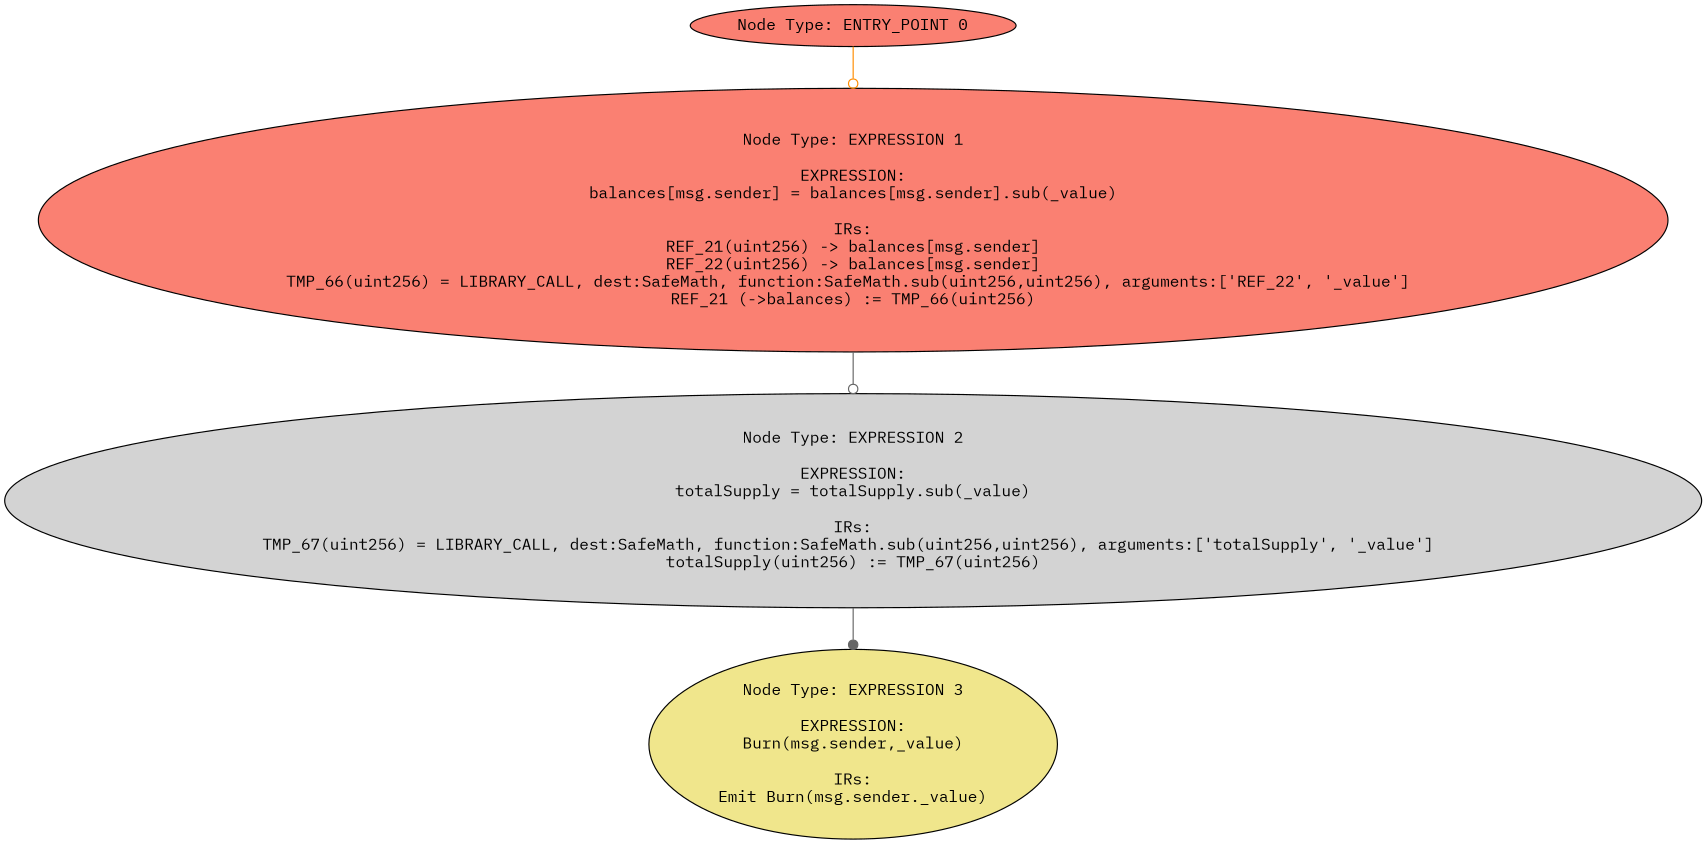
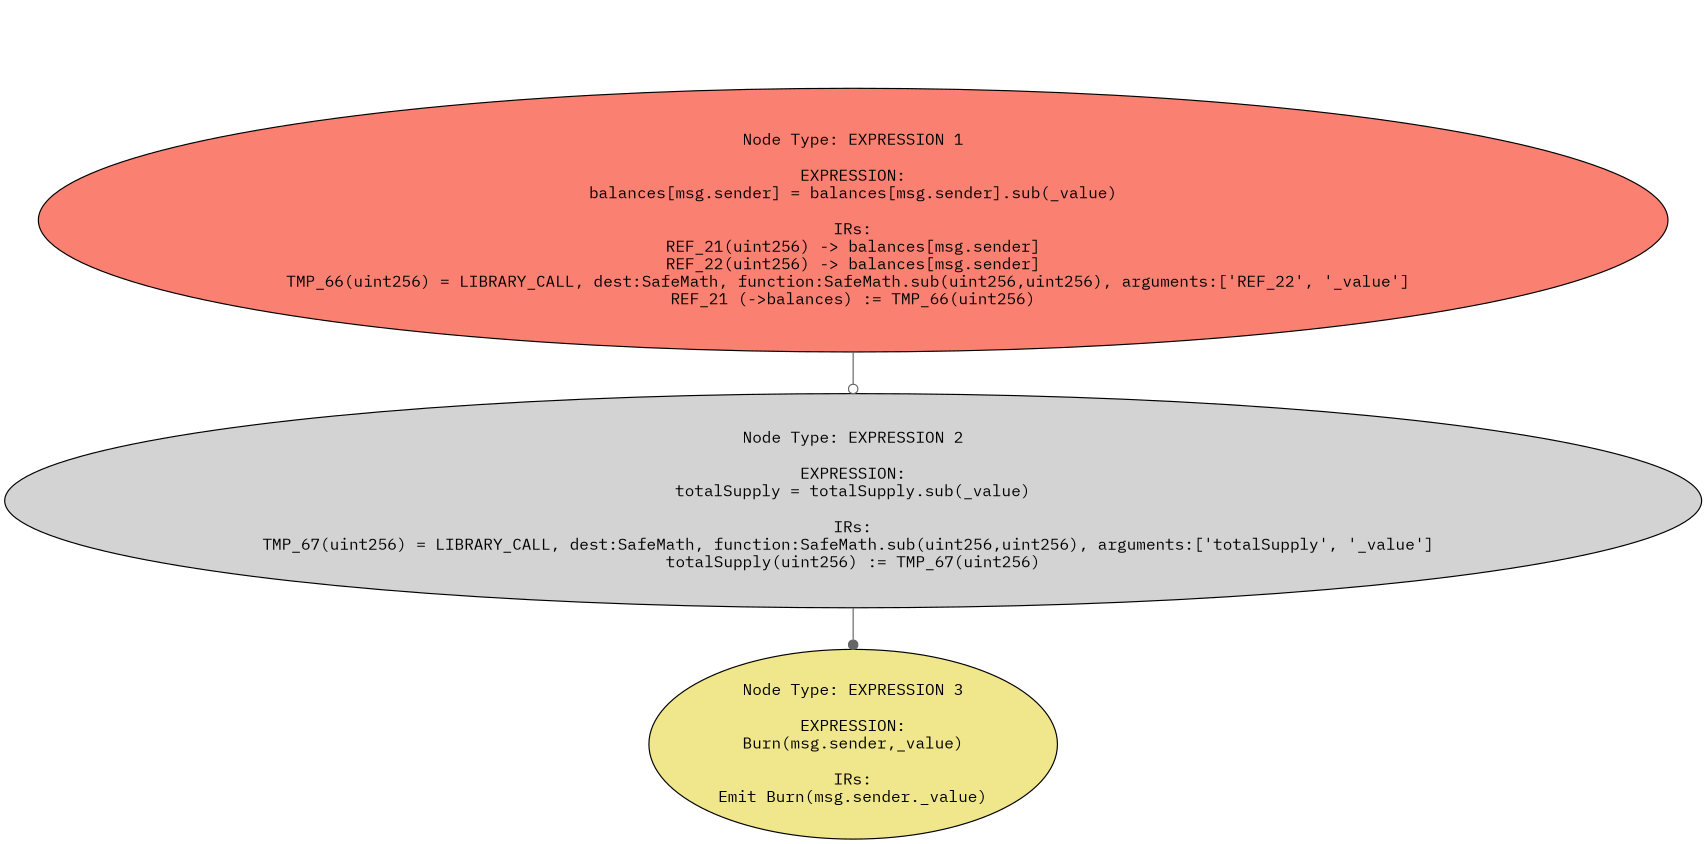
(853, 26) -> none
